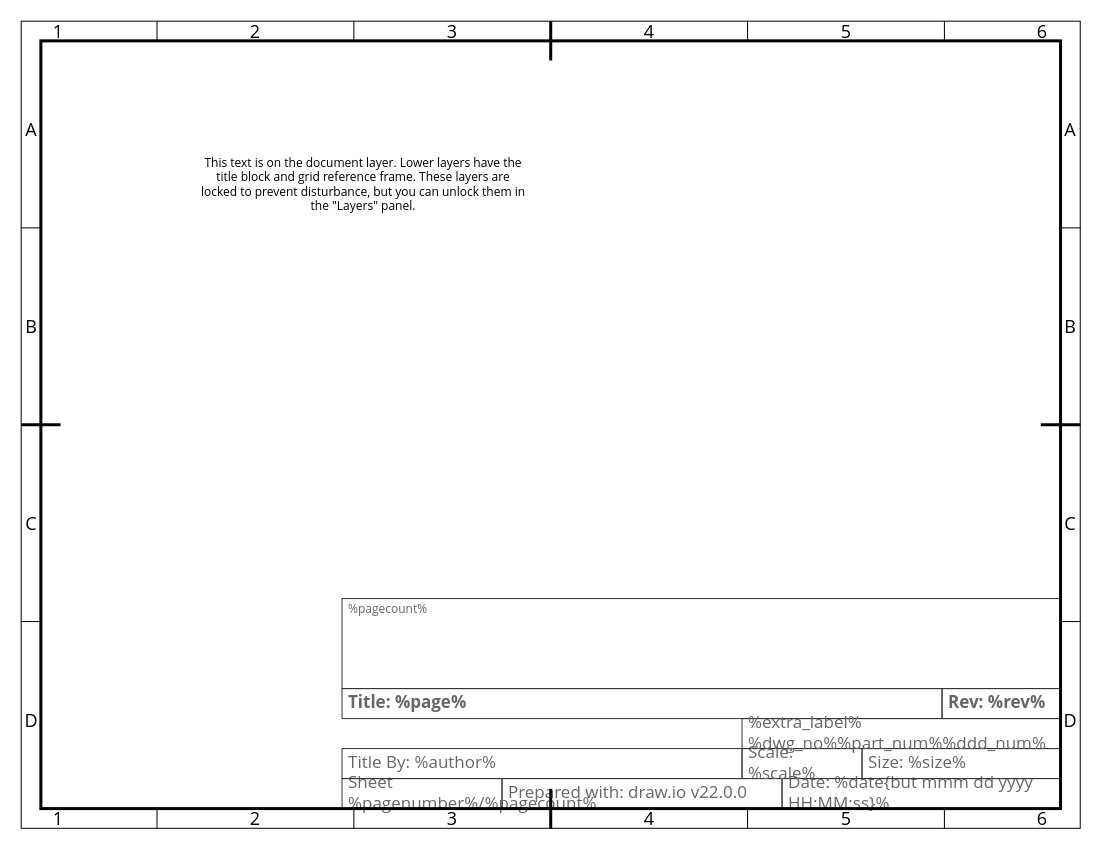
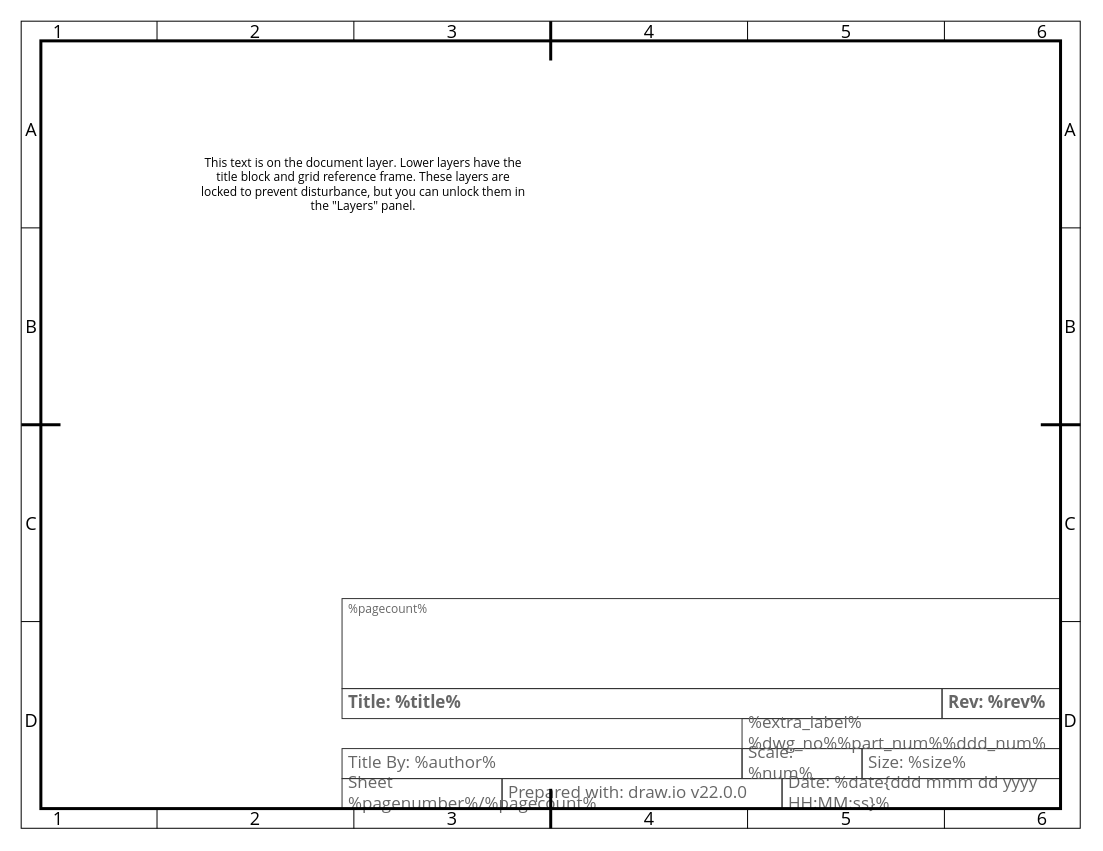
(402, 703) -> (402, 703)
(806, 763) -> (799, 763)
(925, 793) -> (925, 793)
